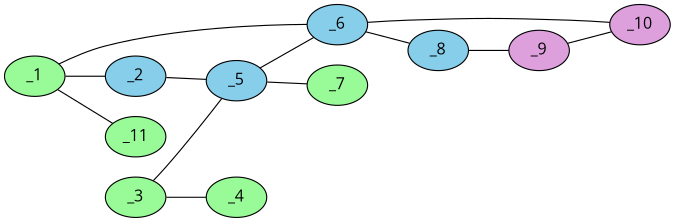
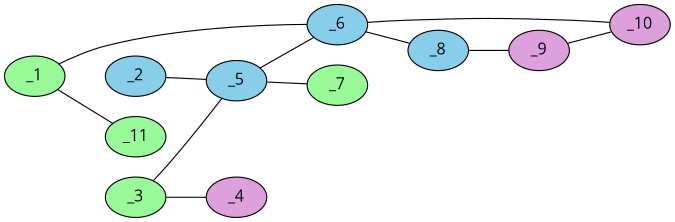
(85, 76) -> none
(236, 197) -> (236, 197)
